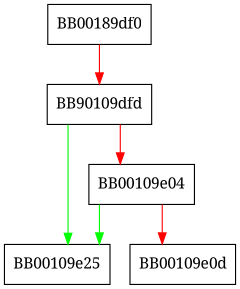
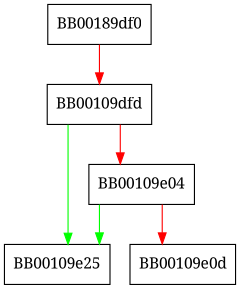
(99, 104) -> (99, 104)
